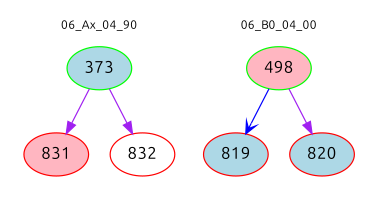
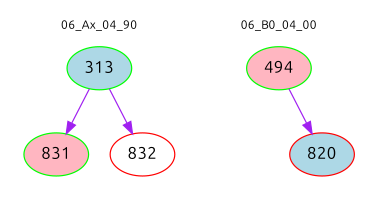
(99, 68) -> (99, 68)
(279, 68) -> (279, 68)
(56, 154) -> (56, 154)
(236, 154) -> none
